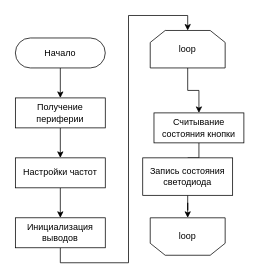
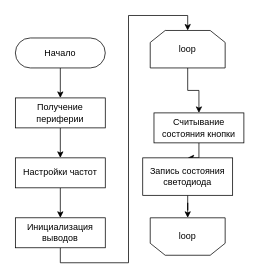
(192, 158) -> (194, 158)
